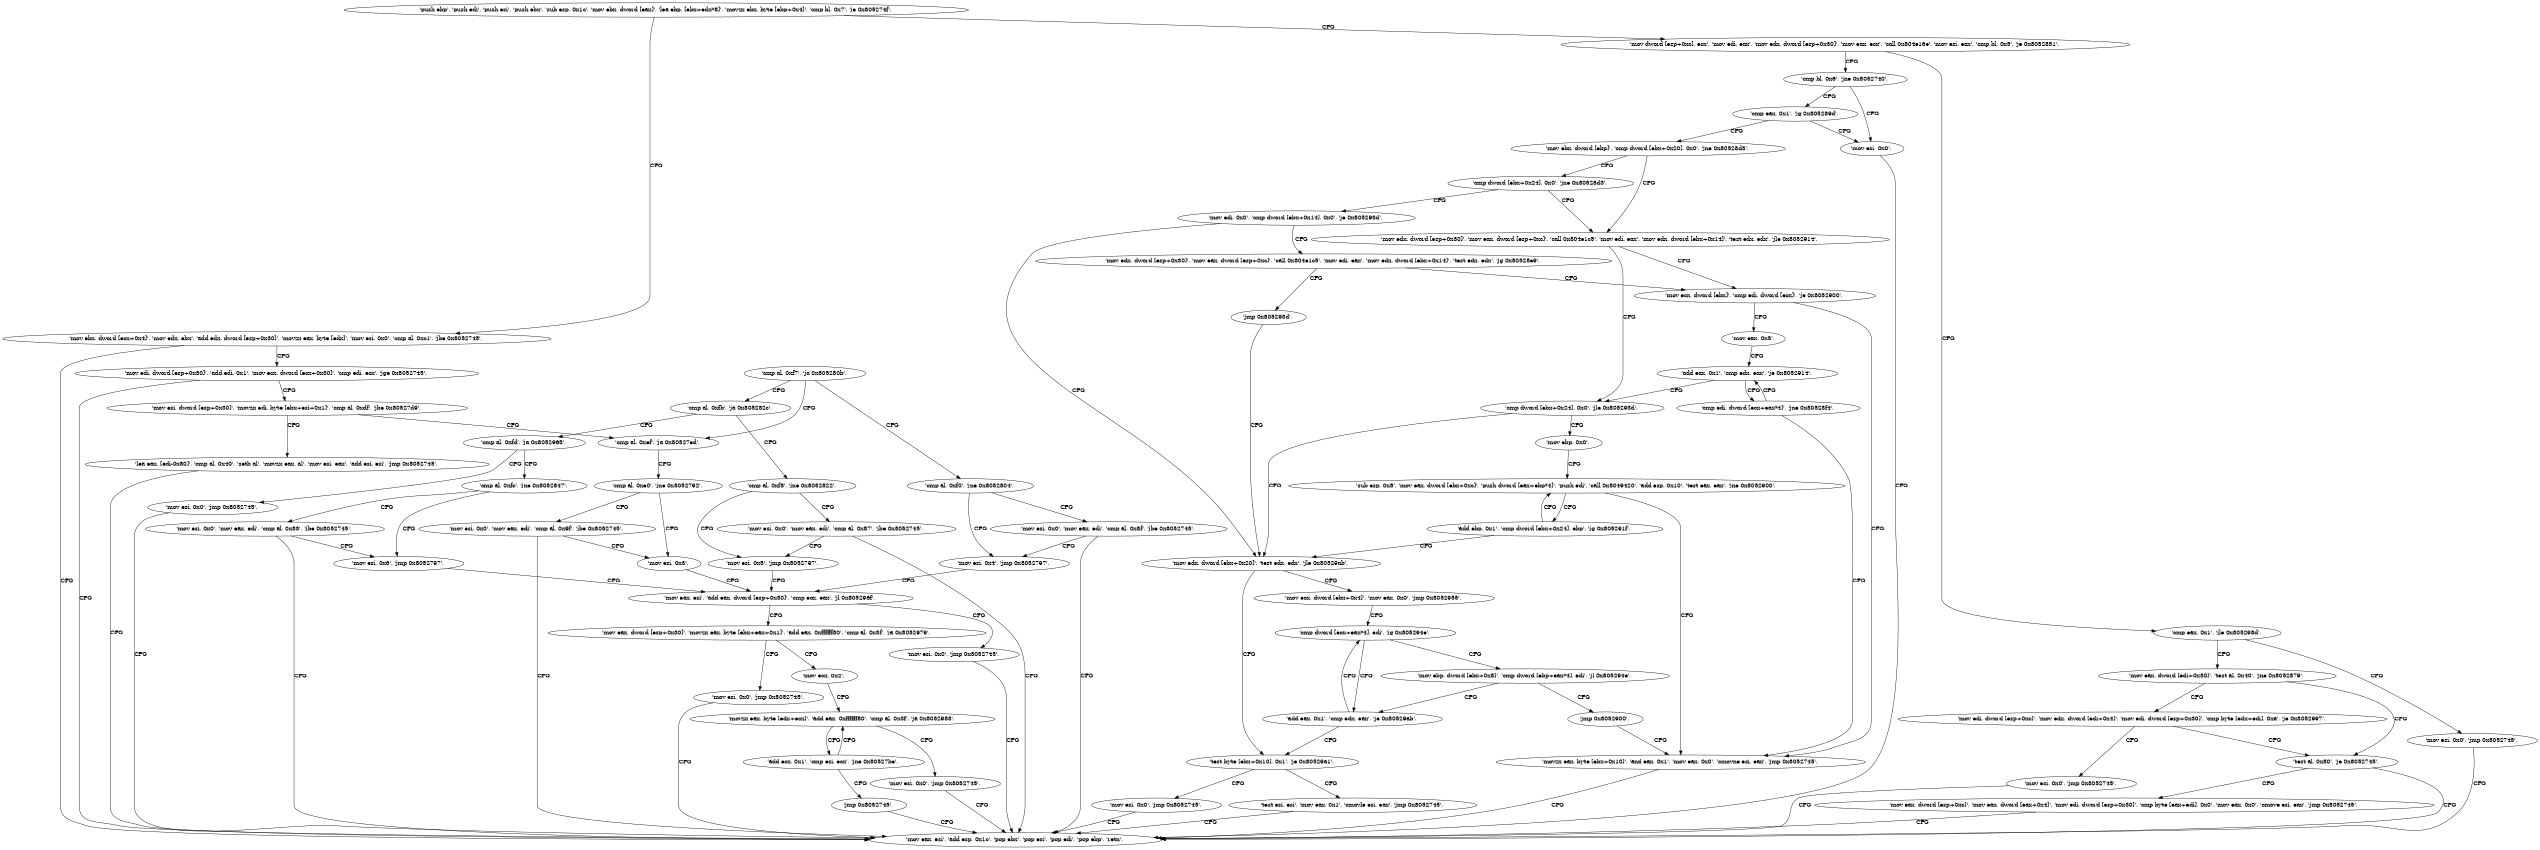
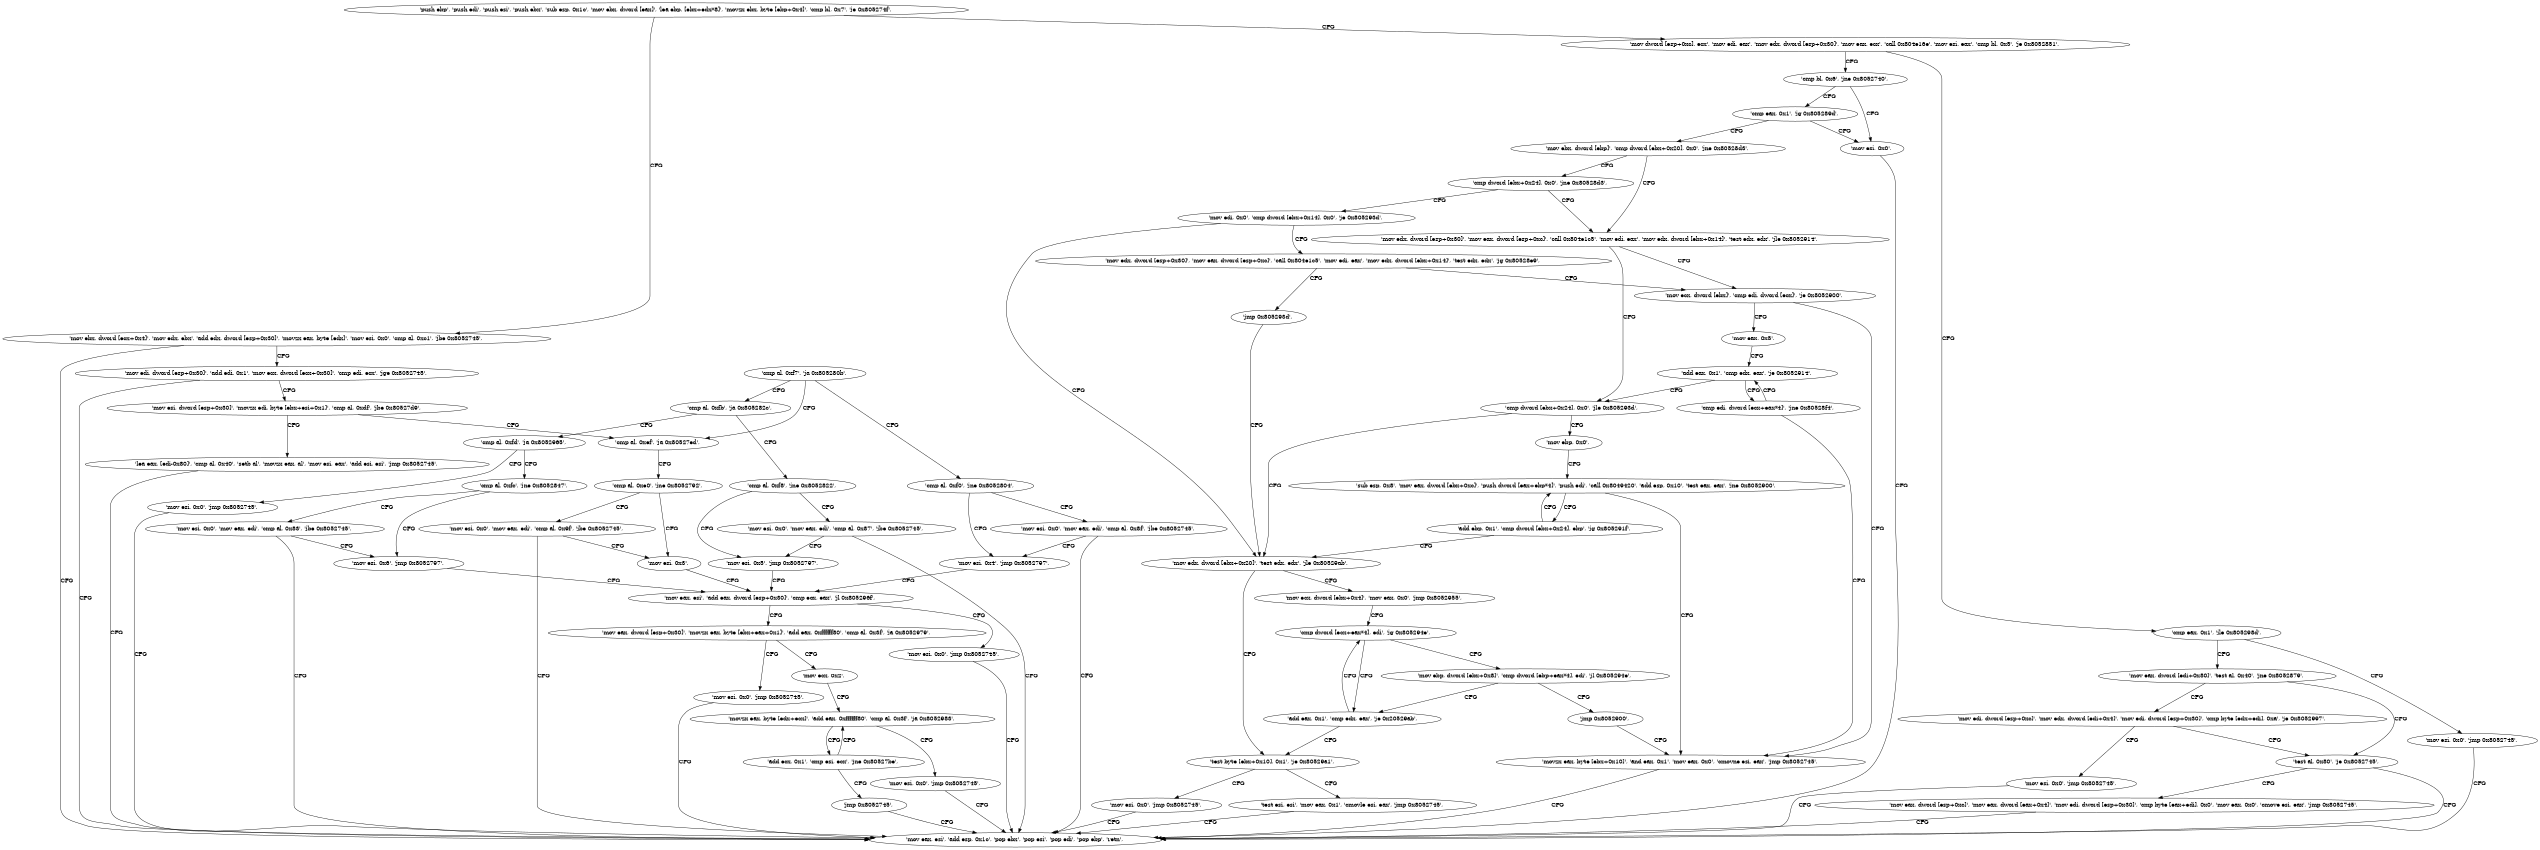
(1352, 719) -> (1352, 719)
